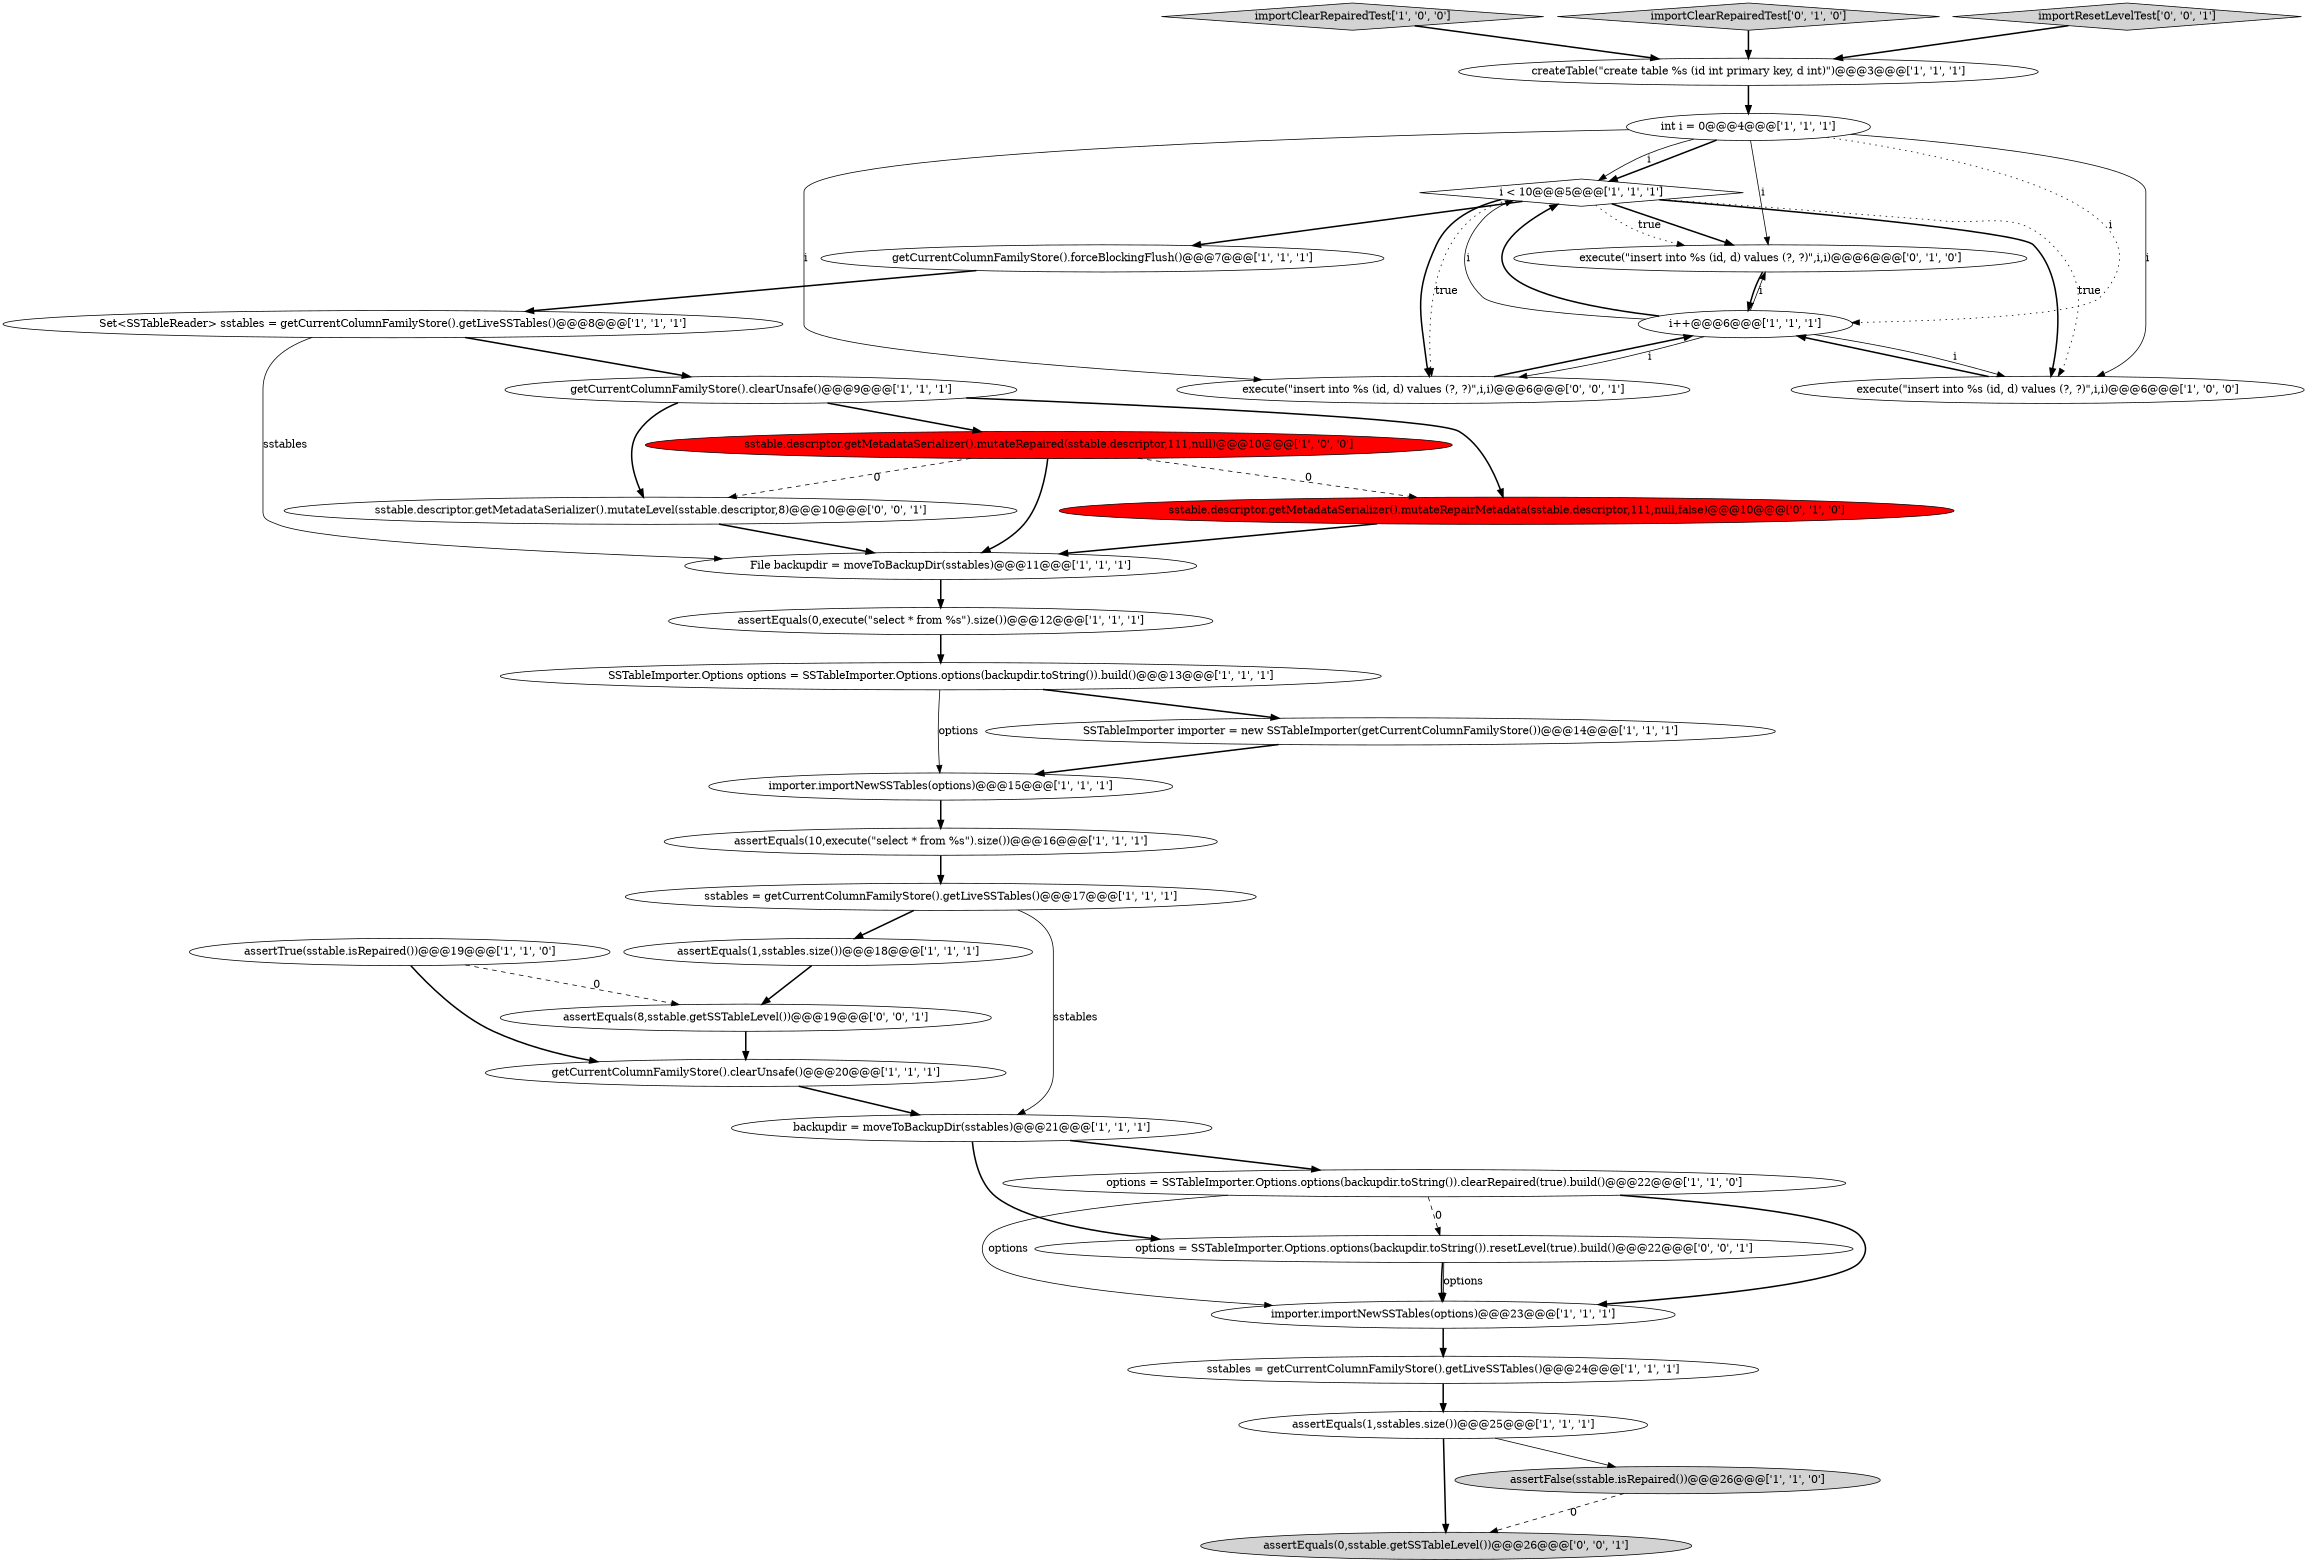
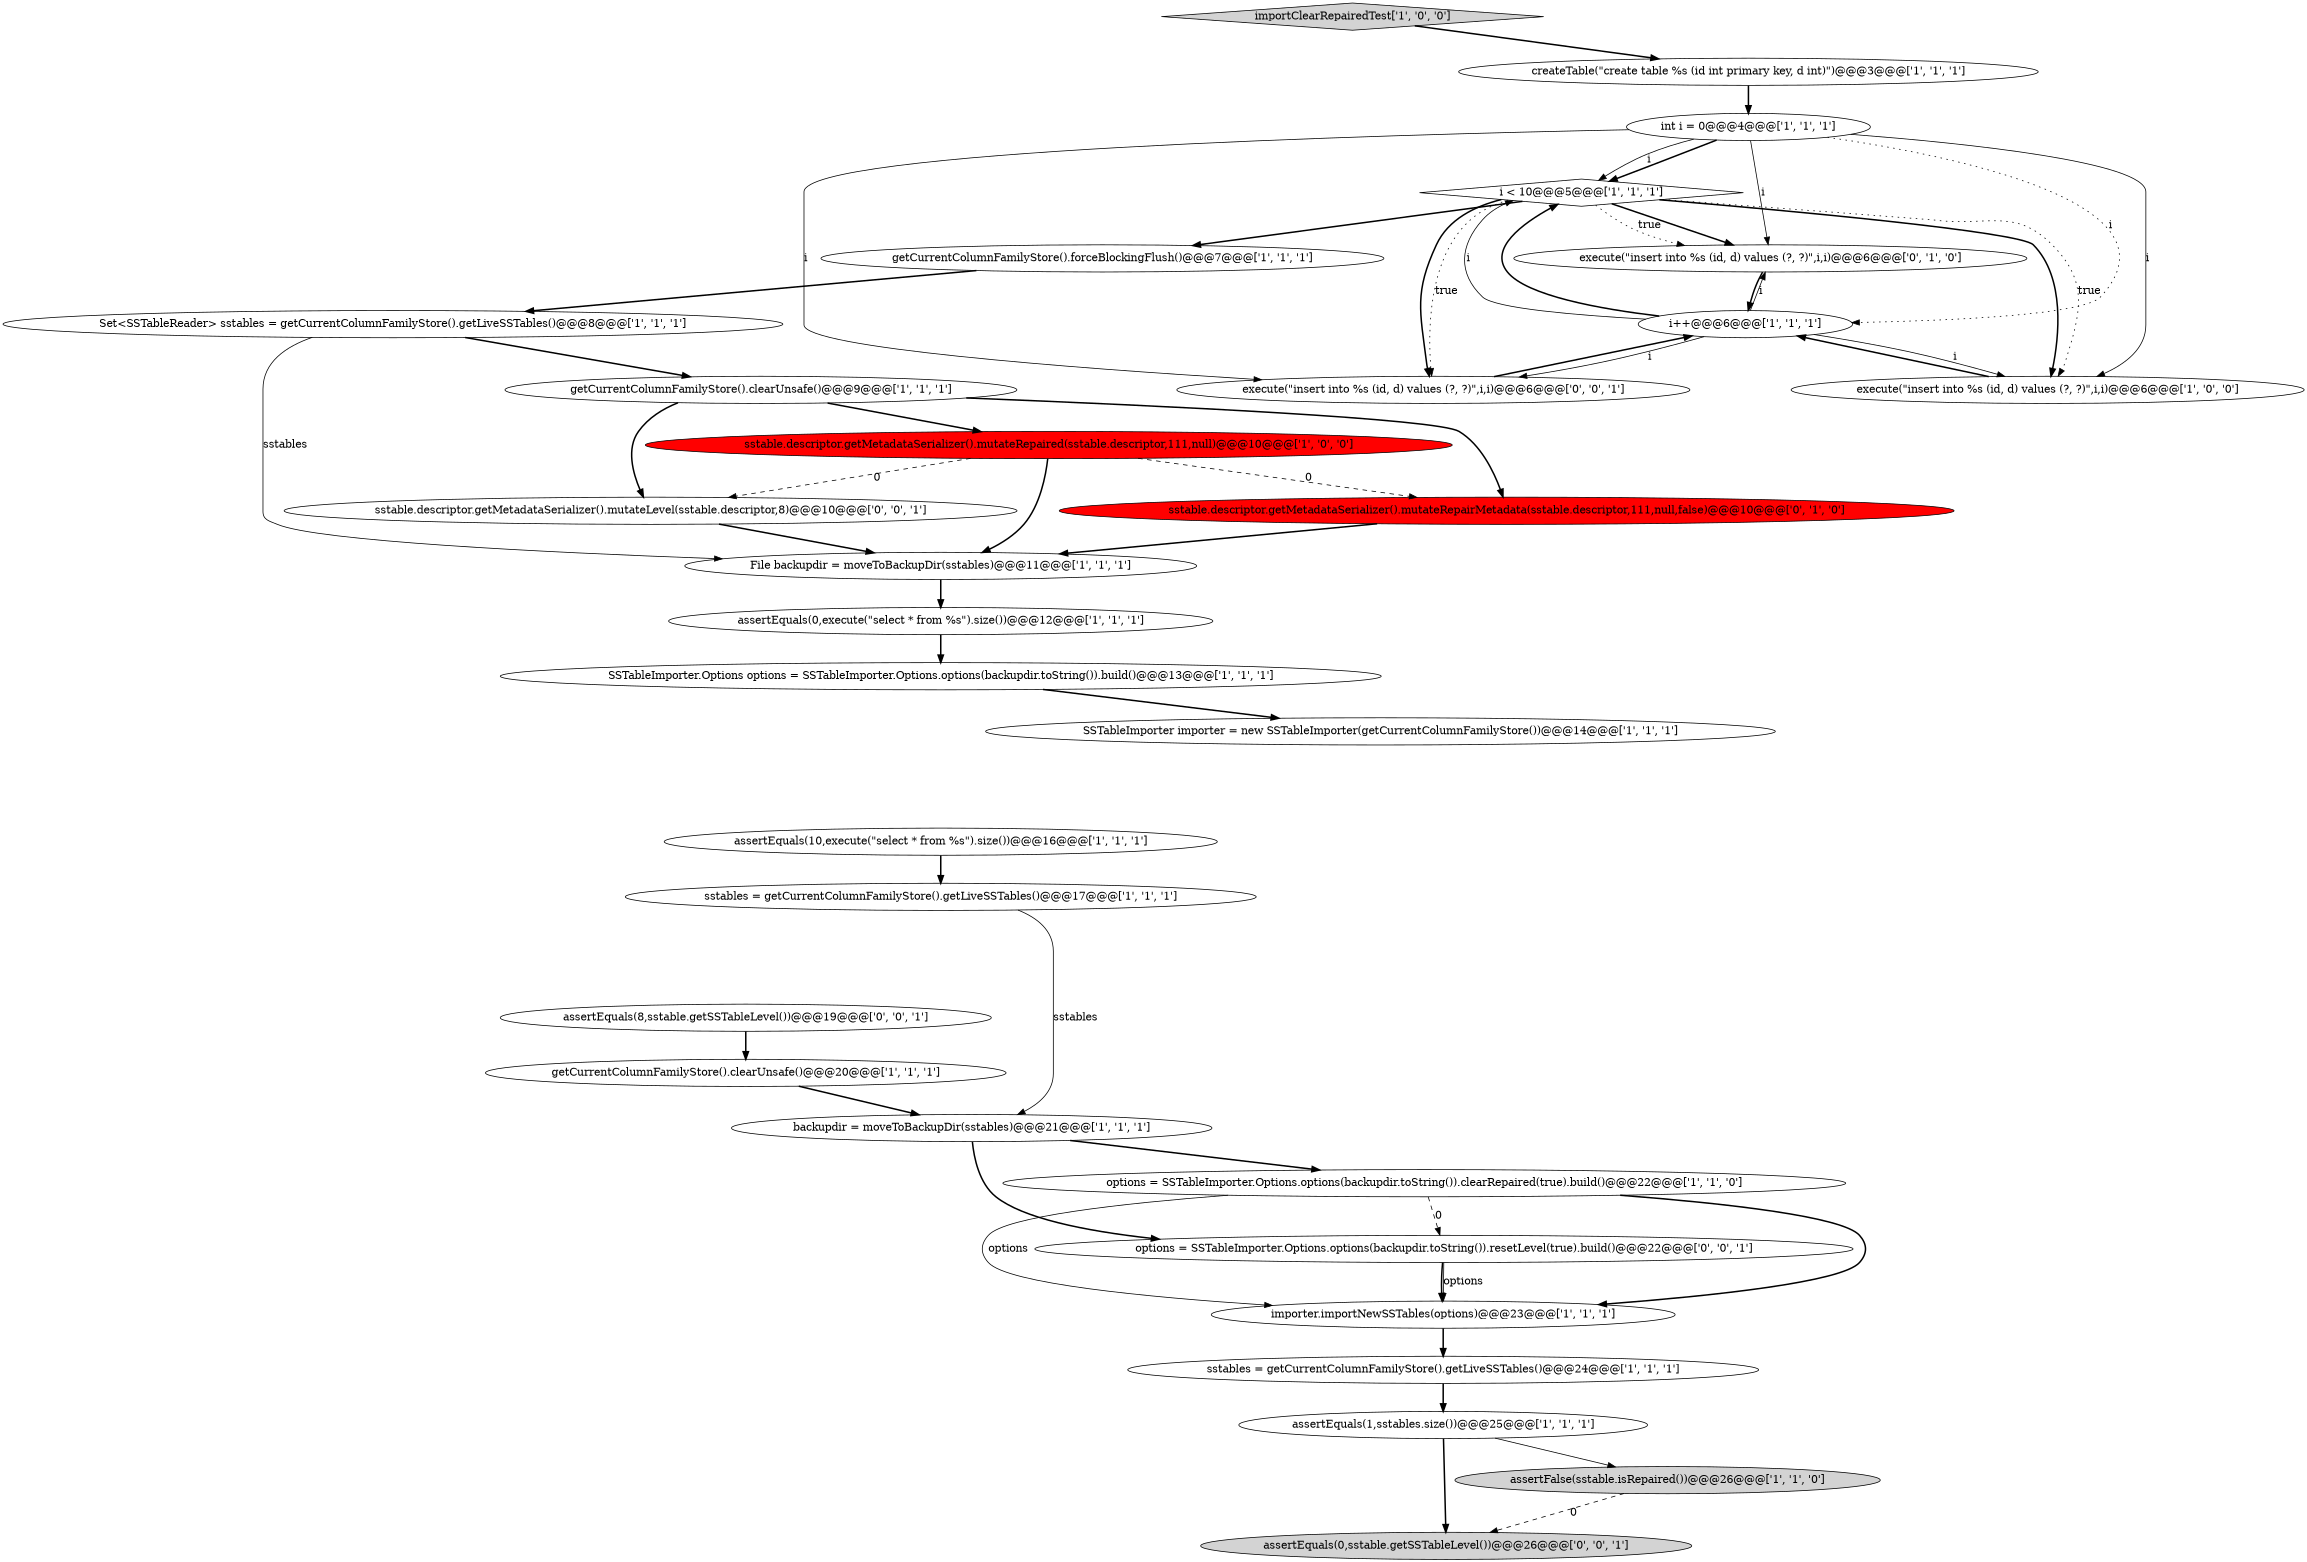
(1748, 17) -> none
(2127, 17) -> none
(941, 787) -> none
(400, 952) -> none
(828, 952) -> none
